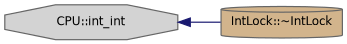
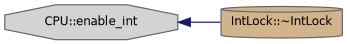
(91, 22) -> (91, 22)
